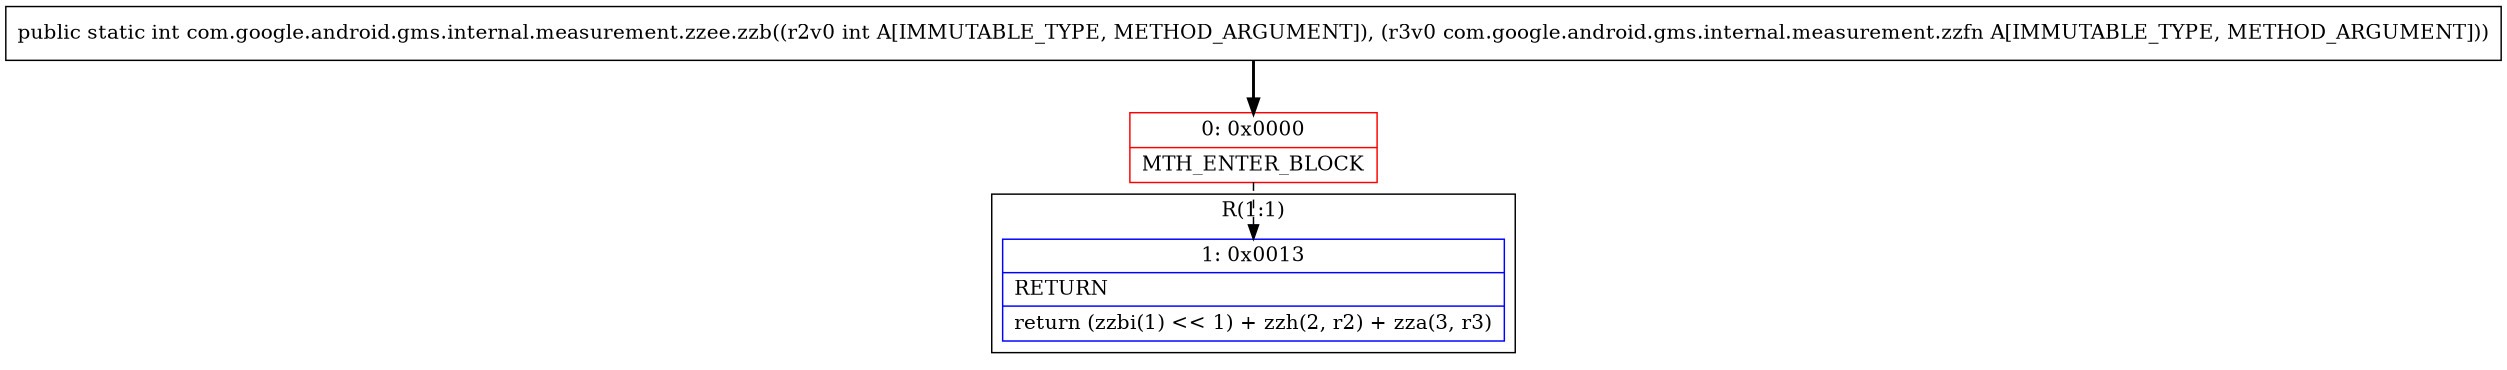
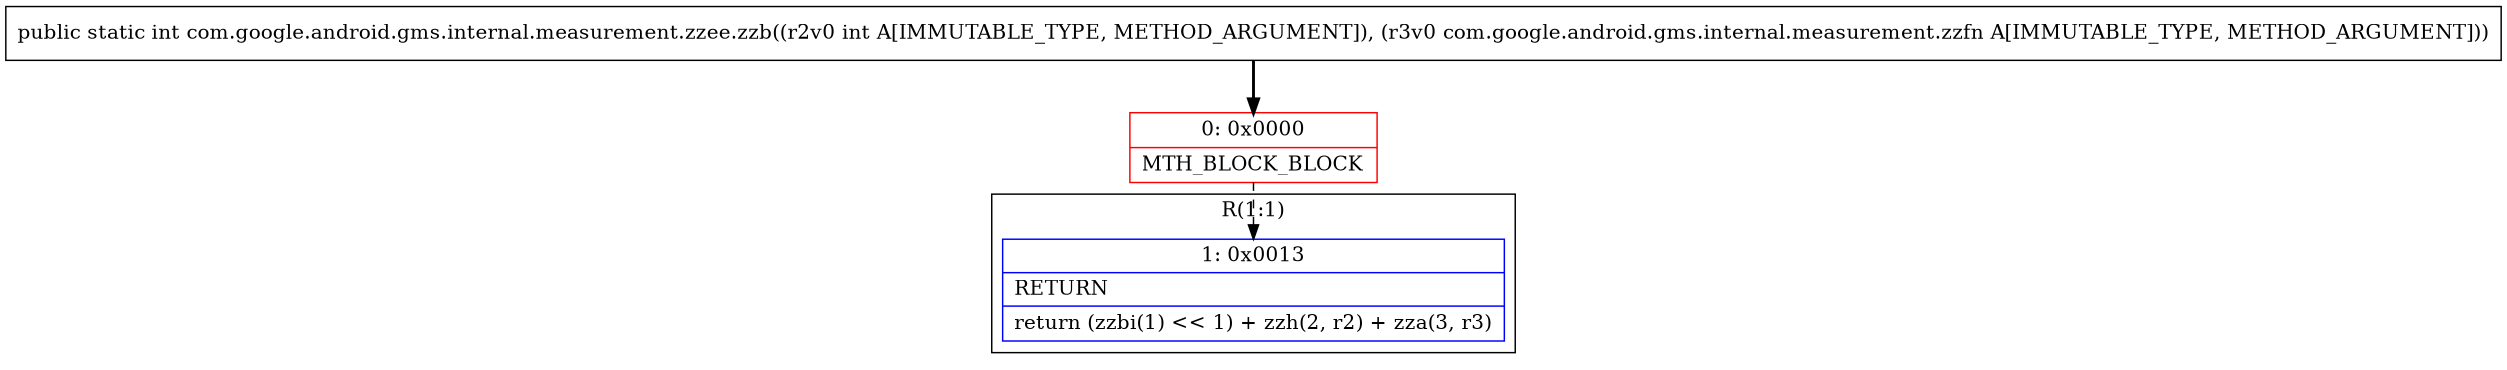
(1253, 164) -> (1253, 164)
